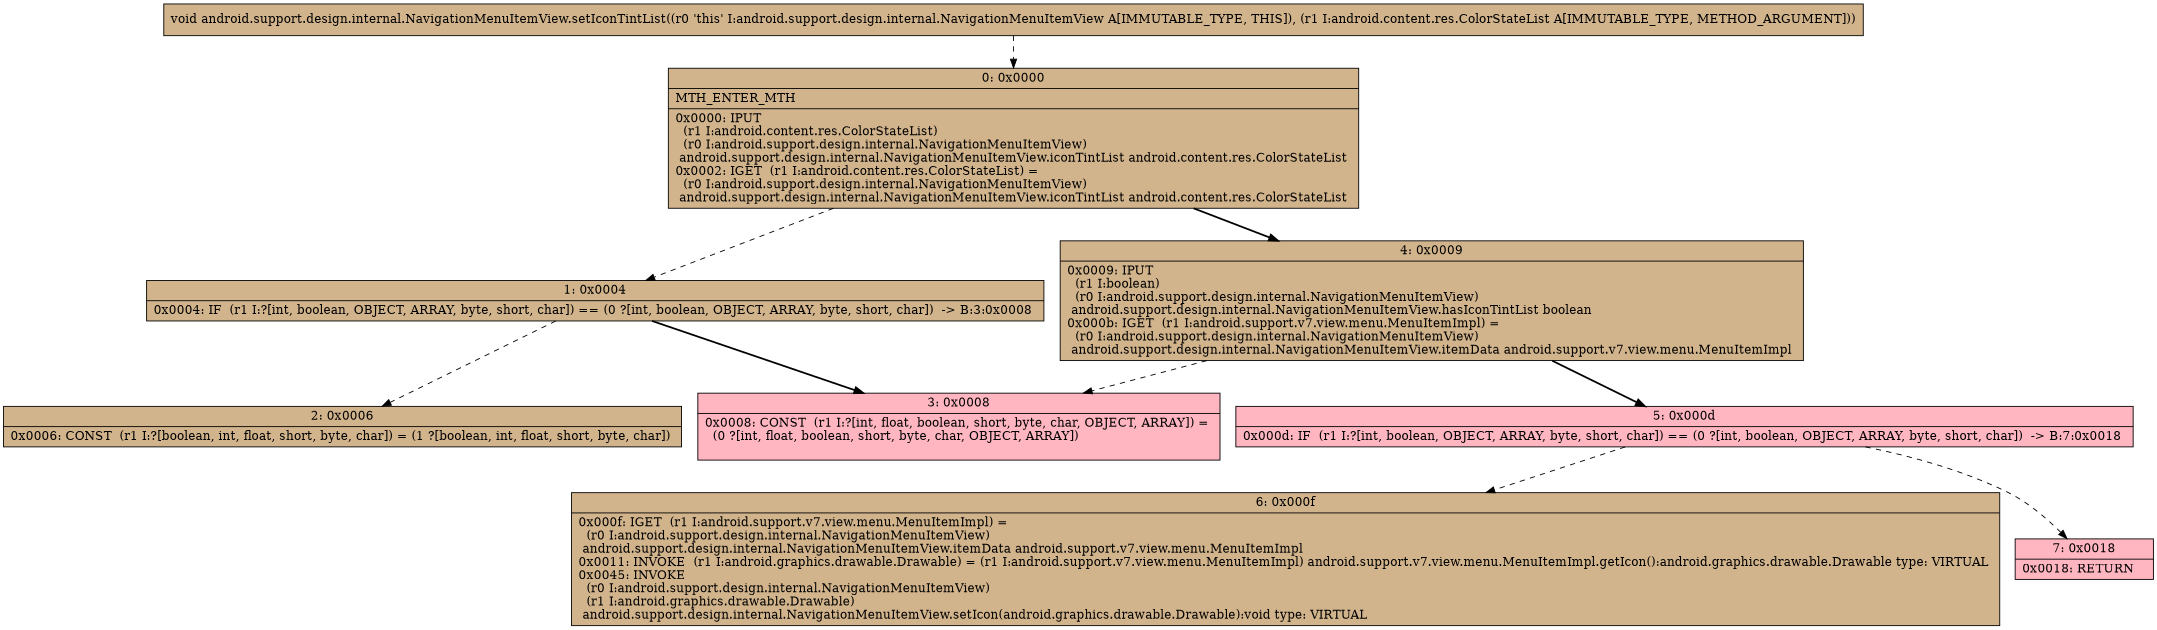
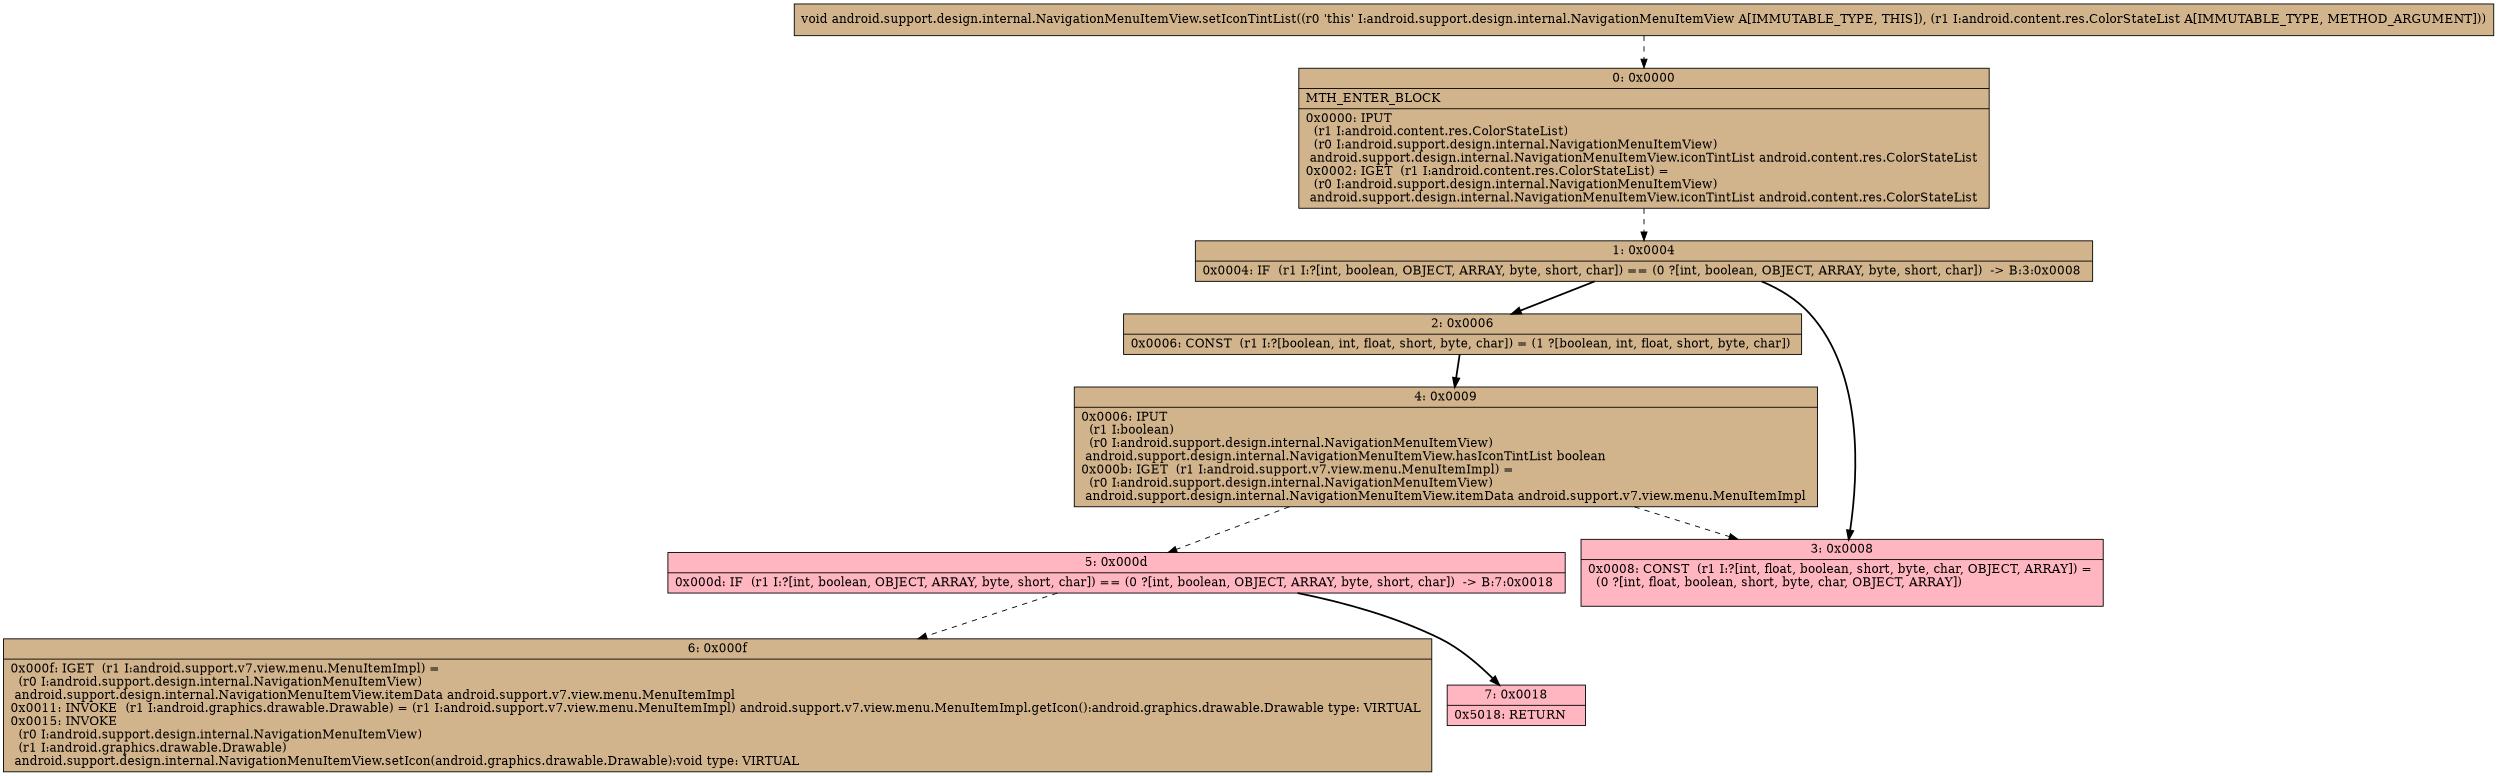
(736, 98) -> (1374, 98)
(1232, 223) -> (1458, 366)
(1114, 271) -> (1128, 417)
(473, 362) -> (1557, 296)
(1595, 382) -> (1233, 528)
(1969, 476) -> (1402, 622)
(2084, 569) -> (1516, 715)
(636, 575) -> (68, 722)
